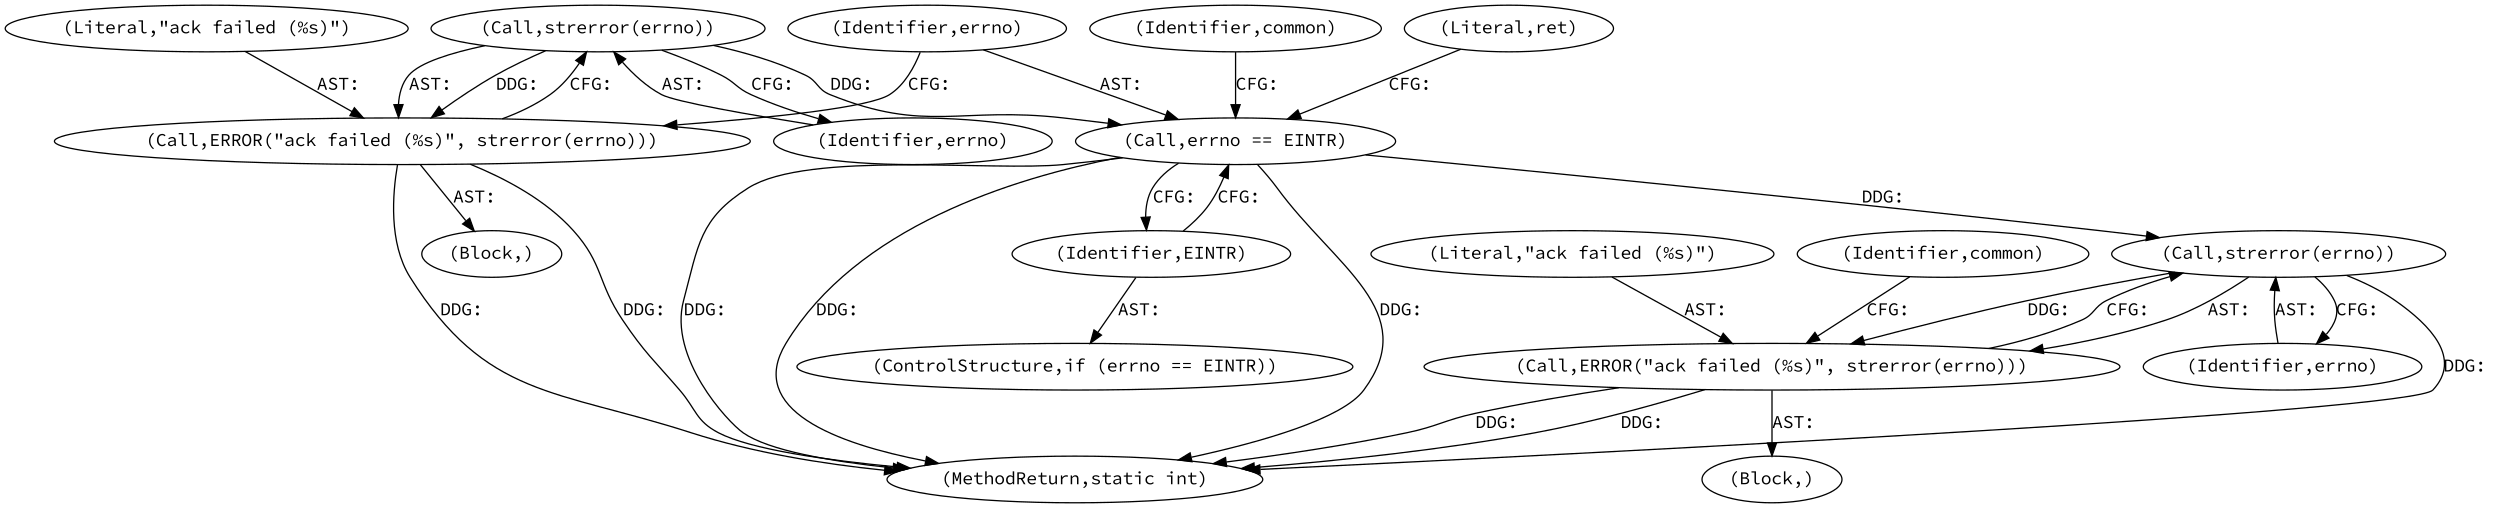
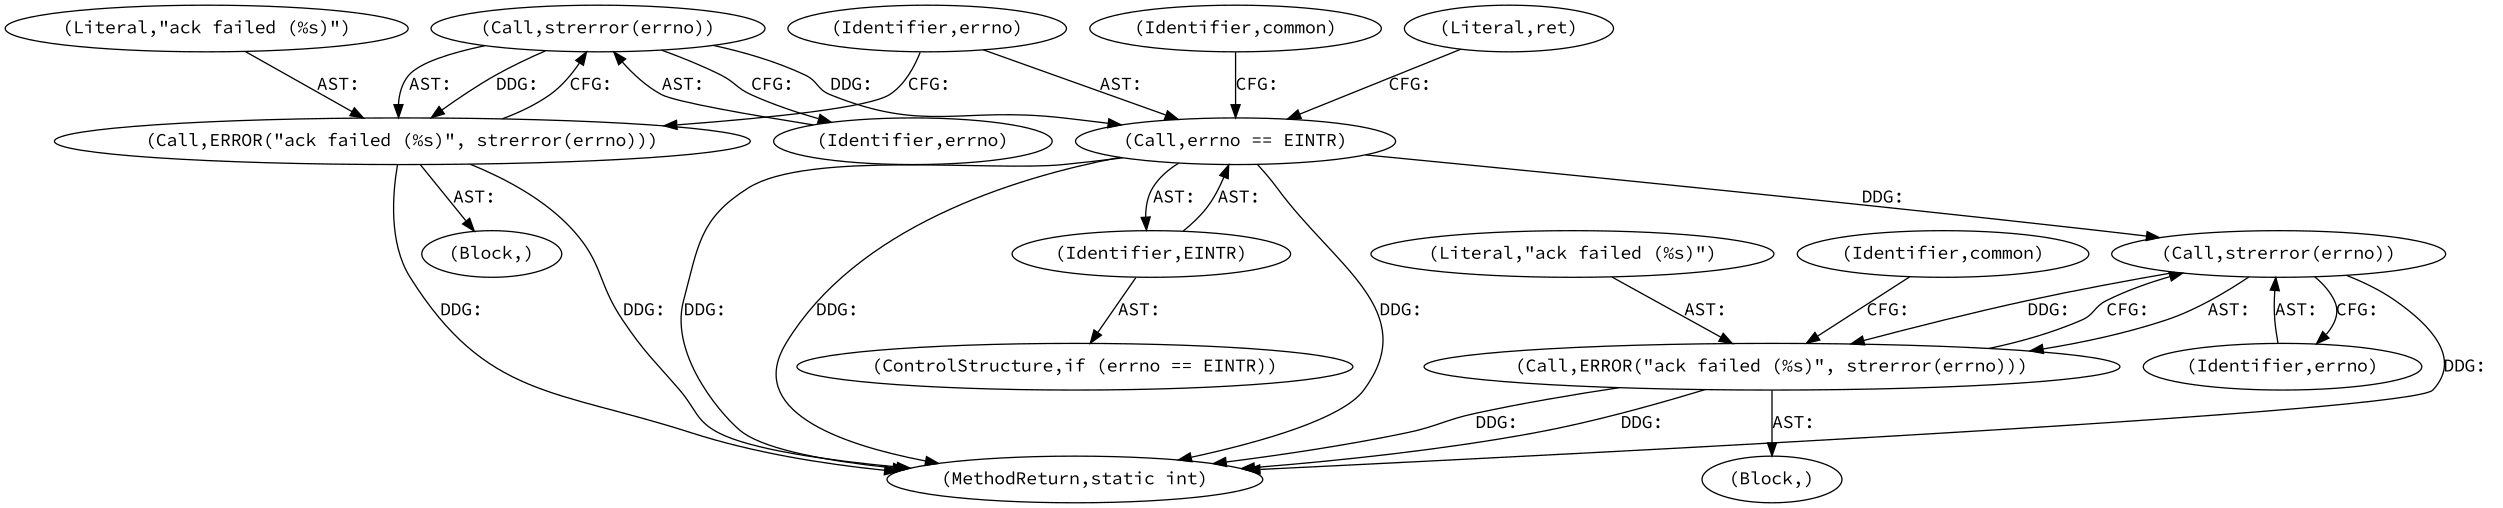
(1180, 198) -> (1180, 198)
(1245, 198) -> (1245, 198)
